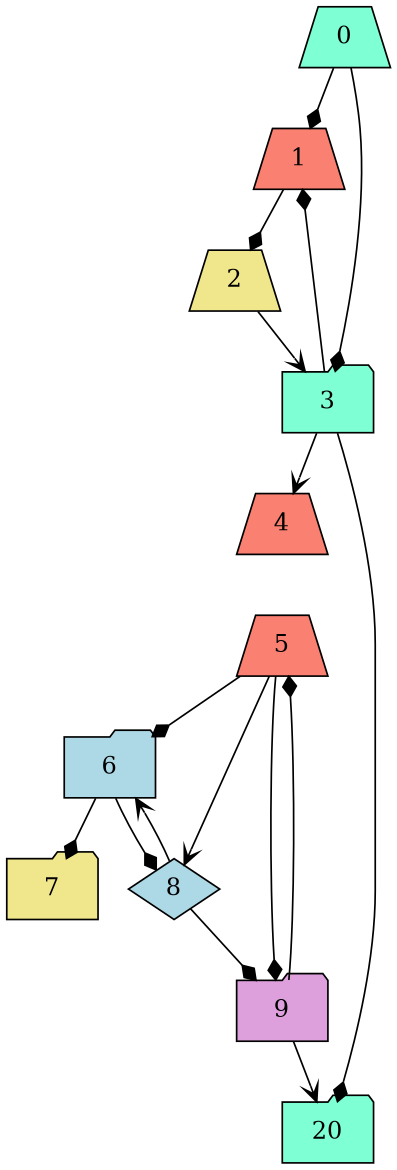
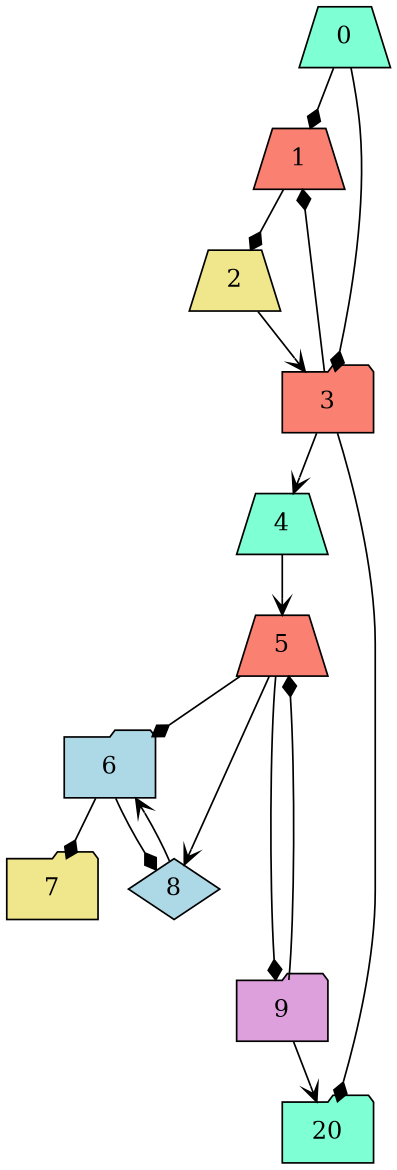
(328, 402) -> (328, 402)
(282, 524) -> (282, 524)
none -> (282, 577)
(216, 937) -> none
